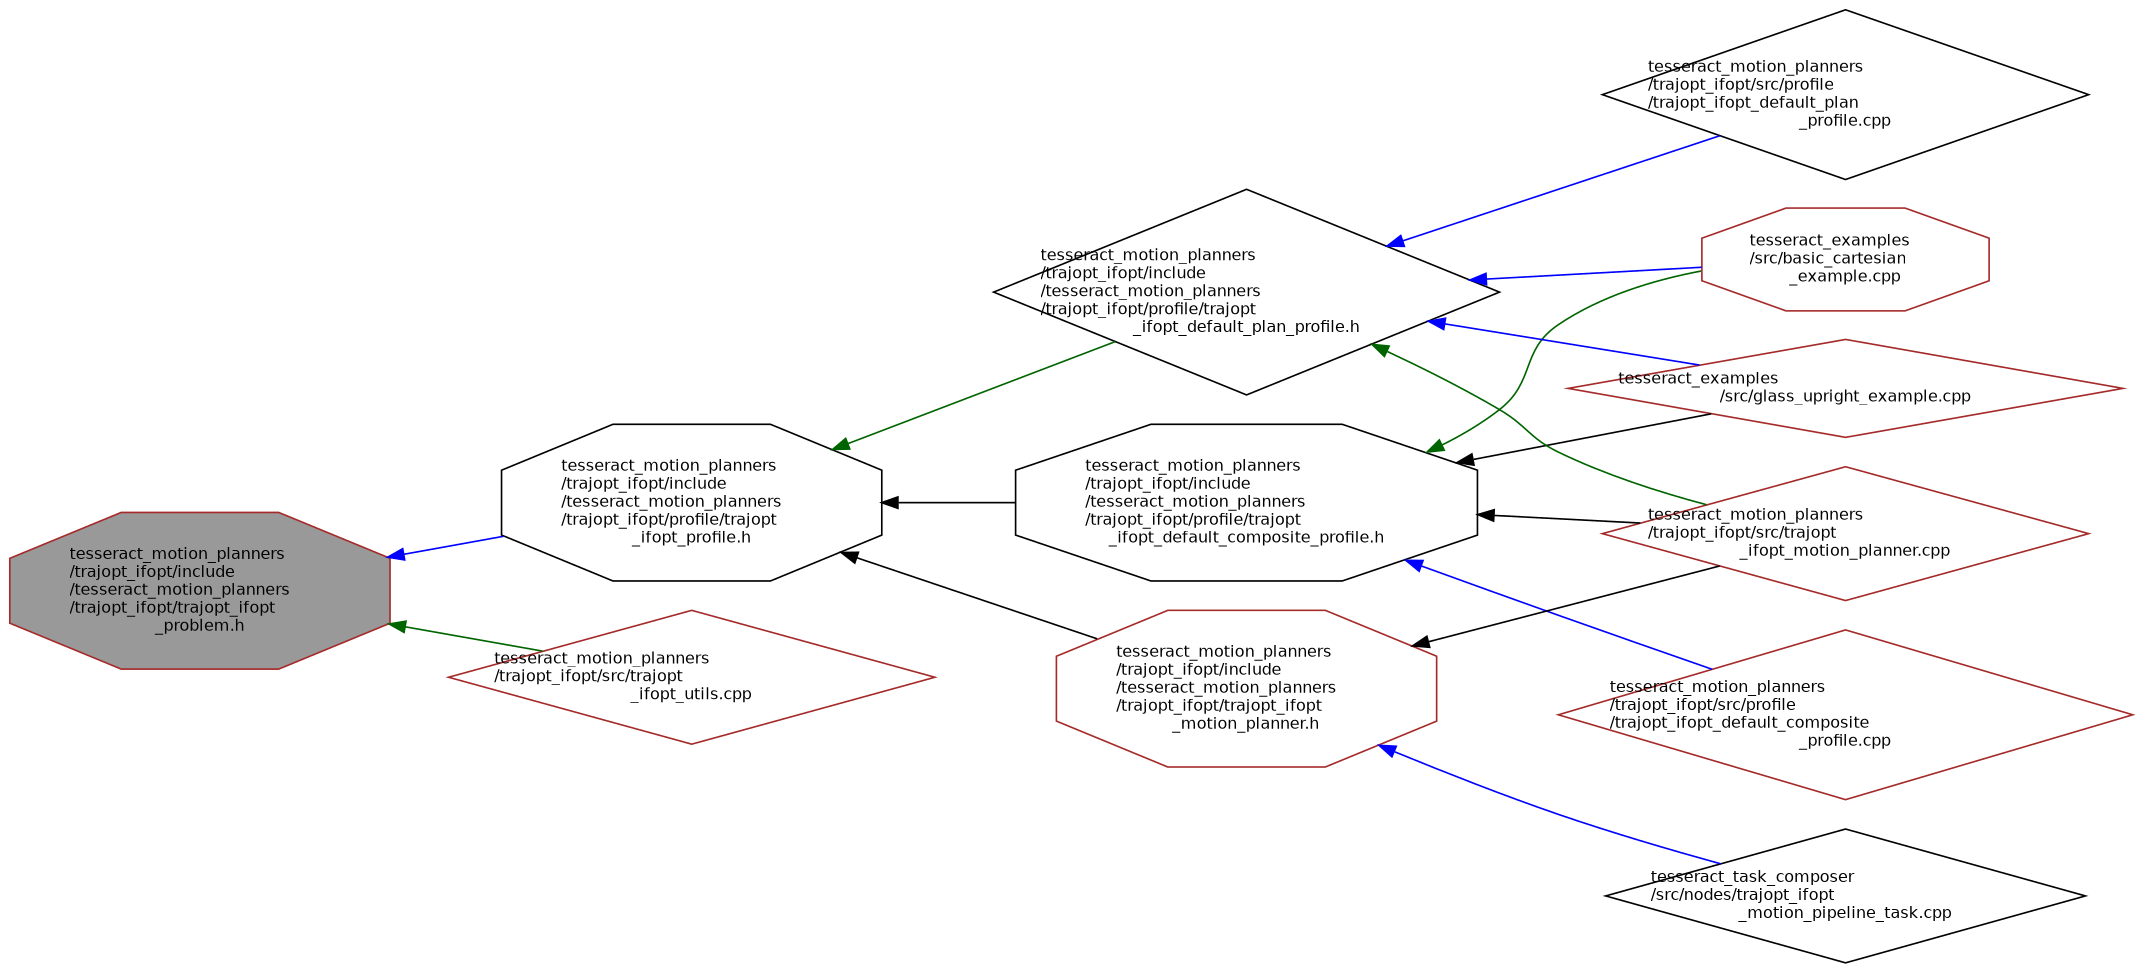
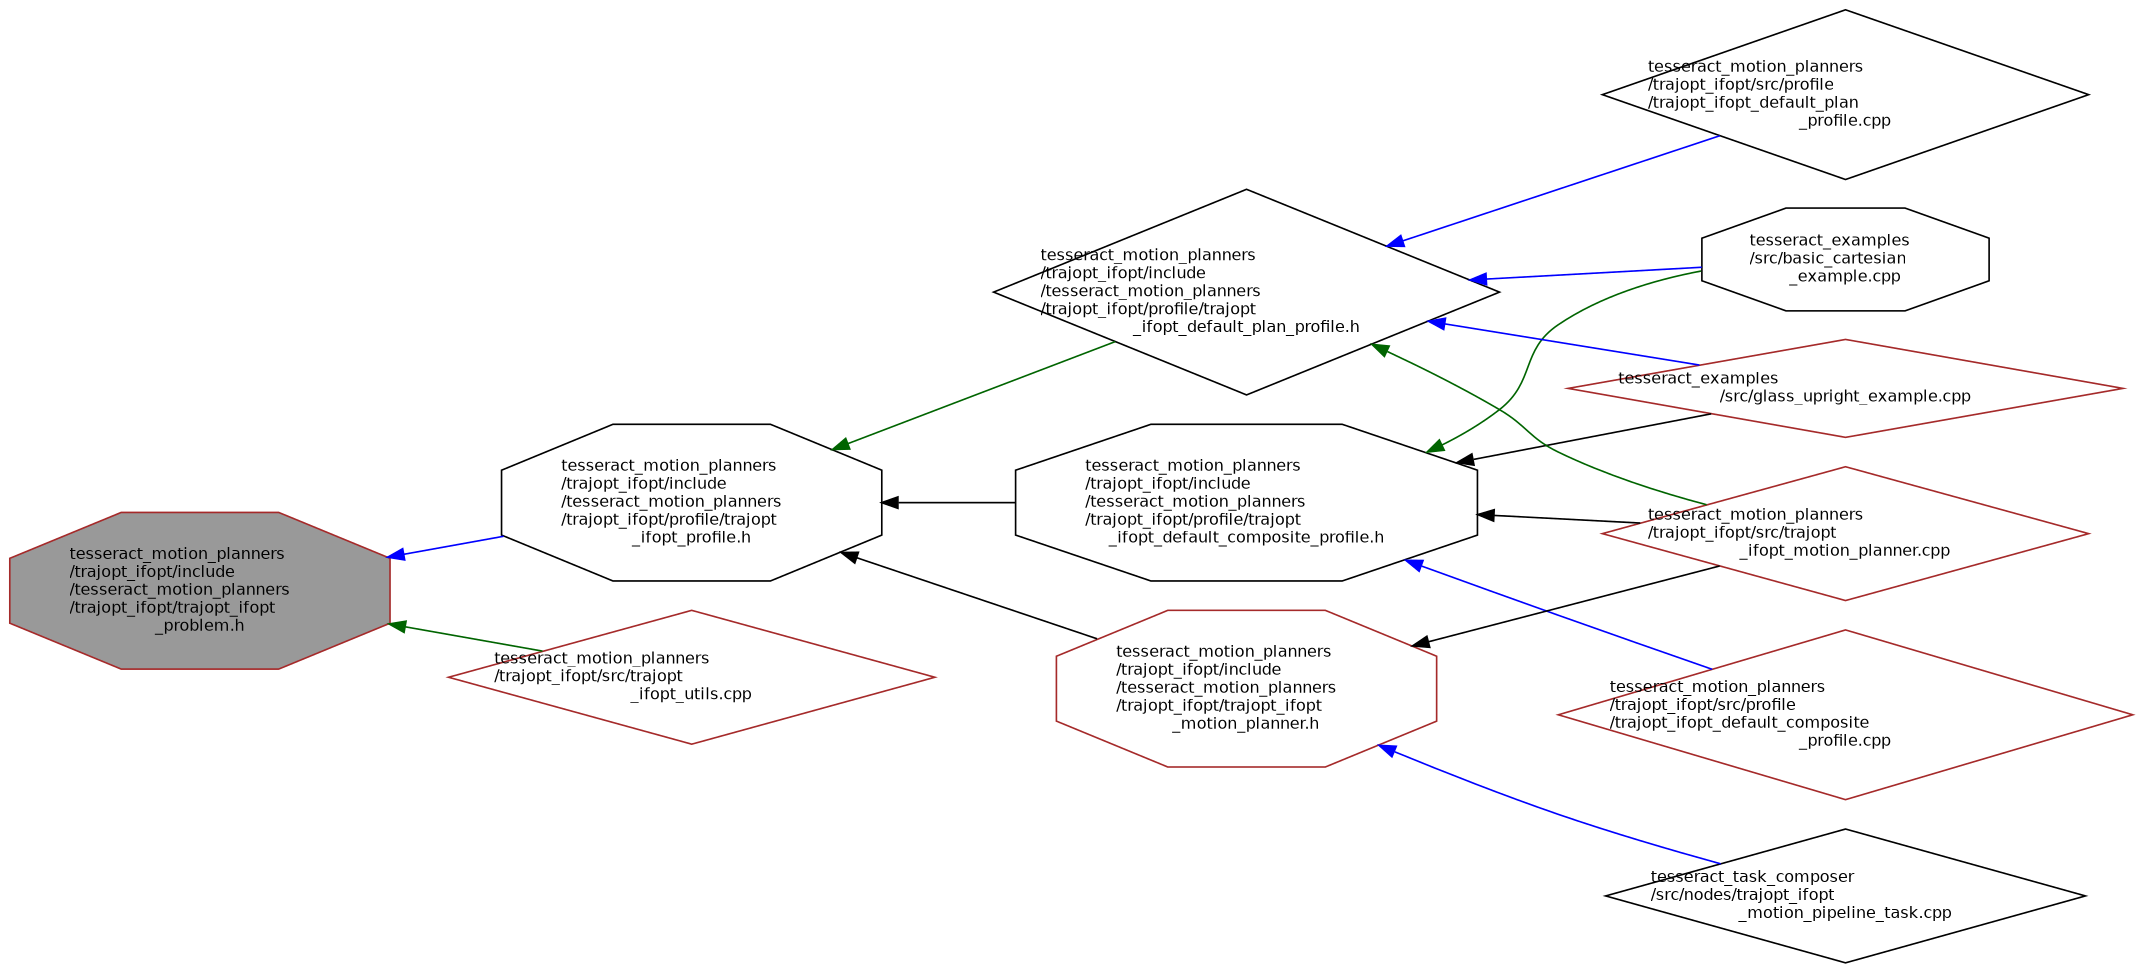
(1846, 259) -> (1846, 259)
